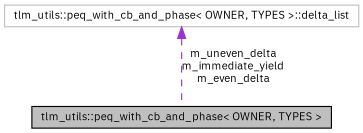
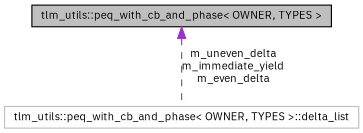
(182, 72) -> (182, 72)
